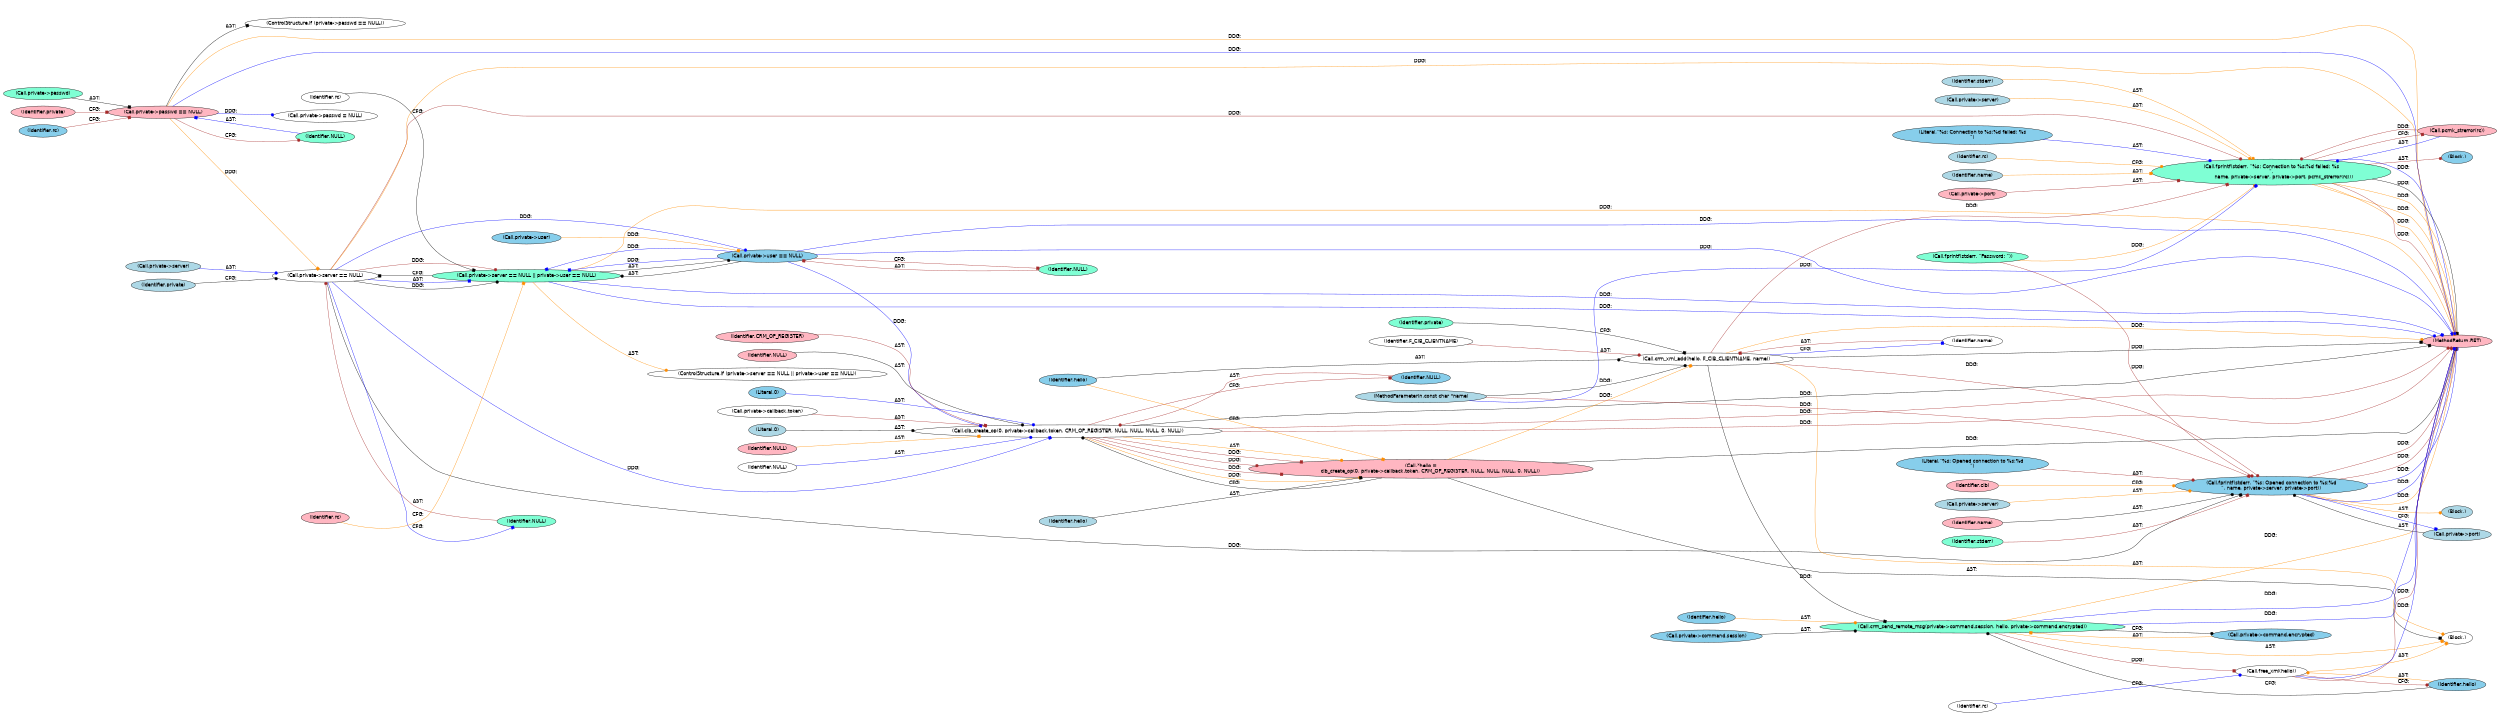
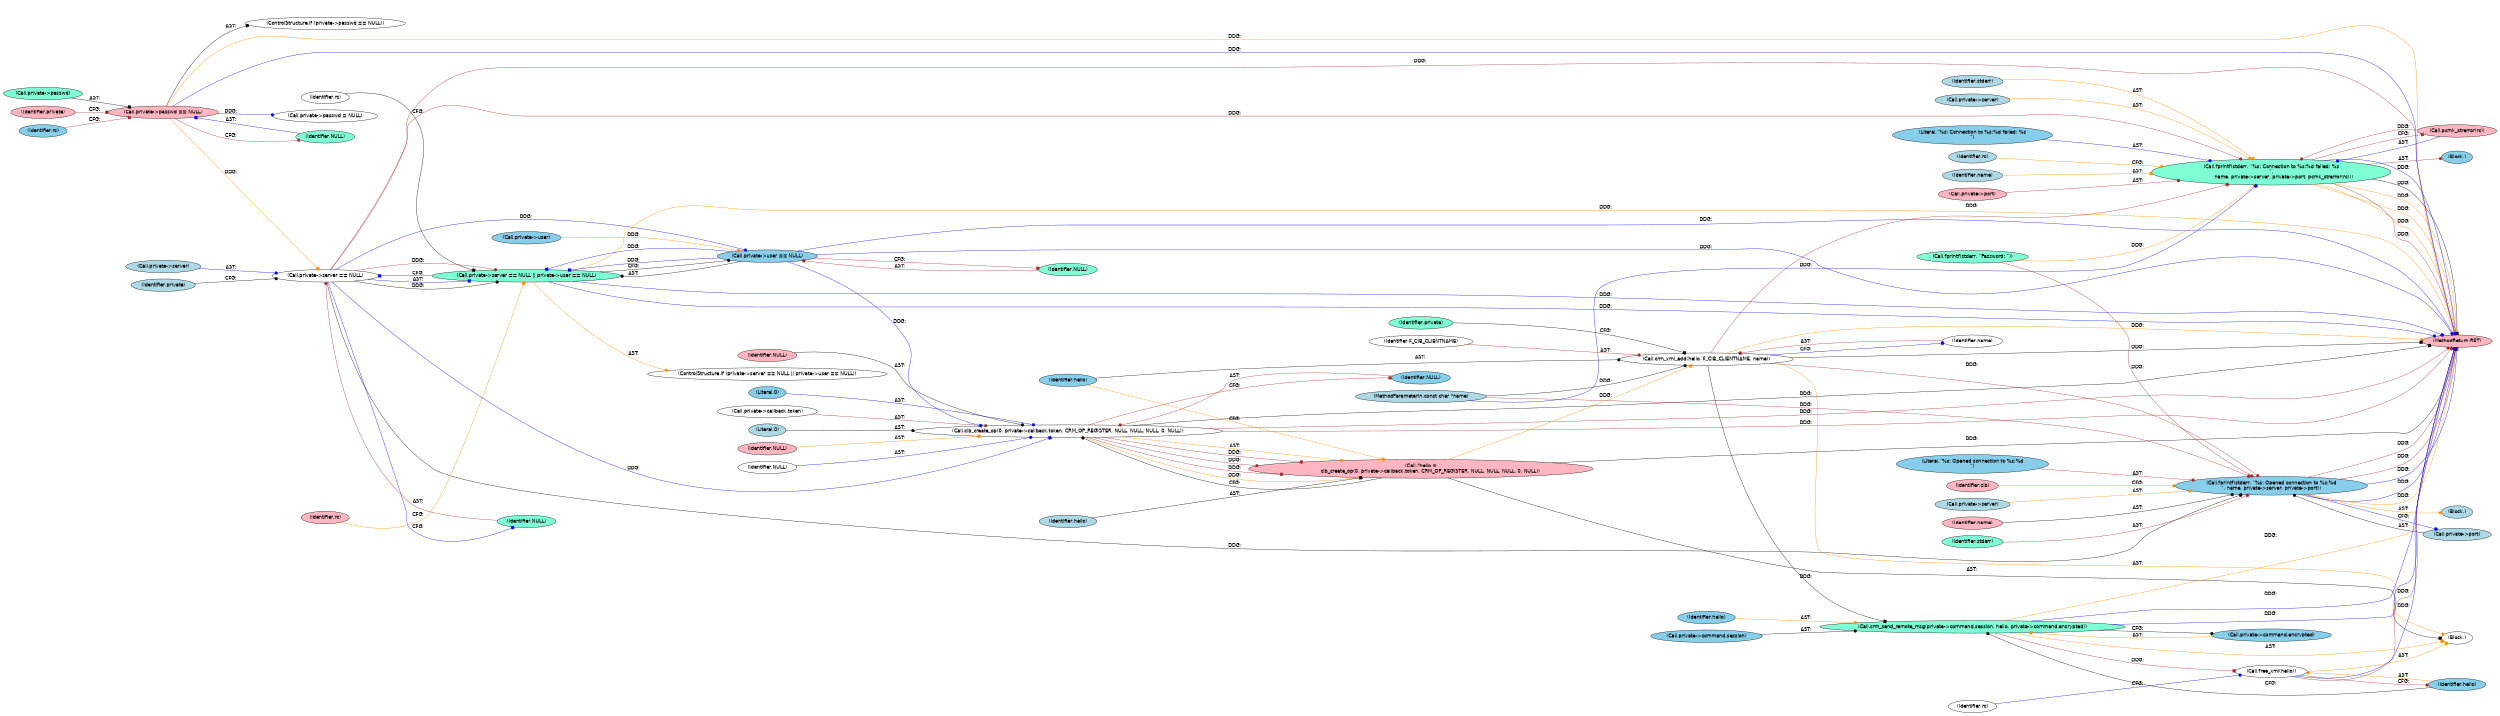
(1429, 66) -> (1429, 66)
(634, 266) -> (634, 266)
(407, 276) -> (407, 276)
(767, 337) -> none
